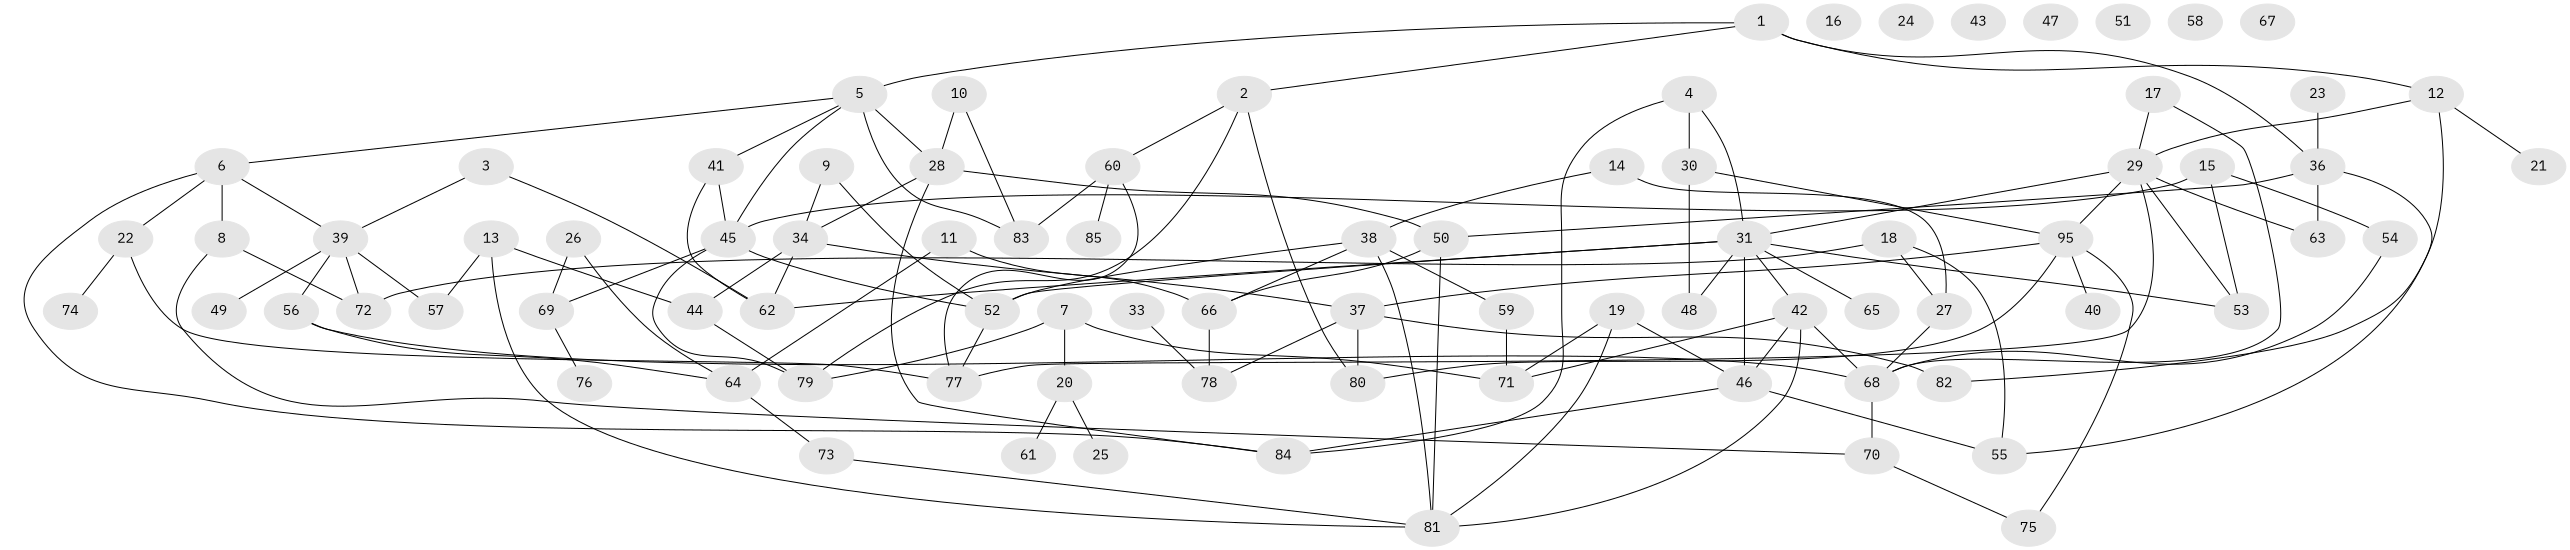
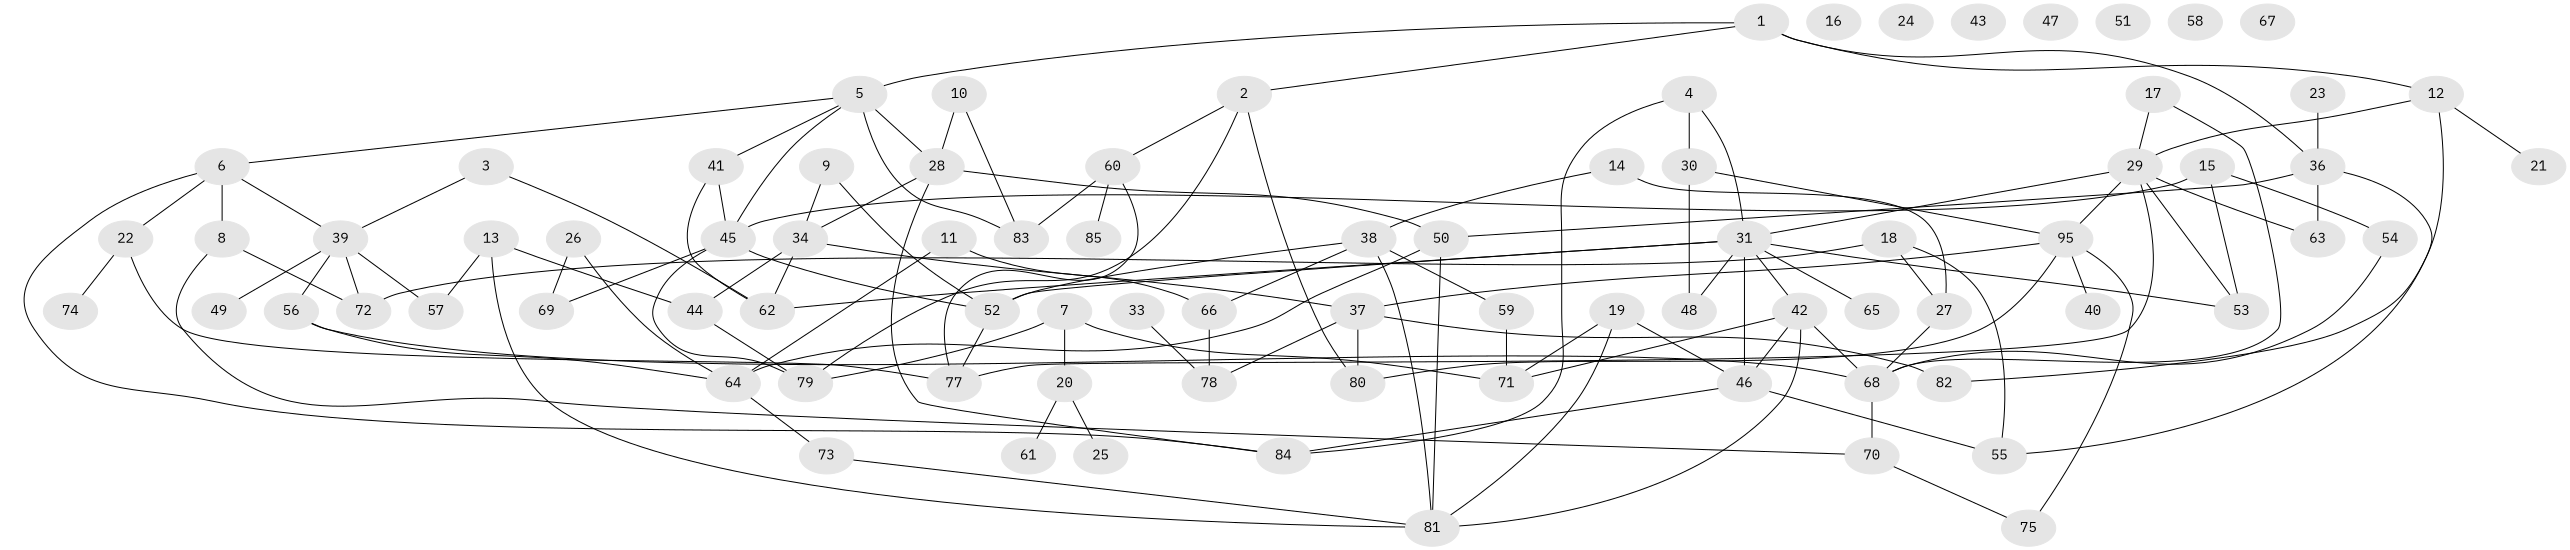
(1326, 276) -> (1095, 350)
(585, 384) -> none
